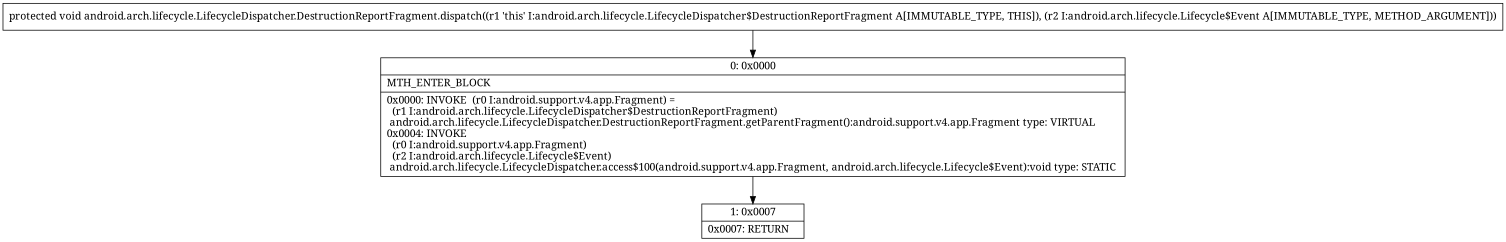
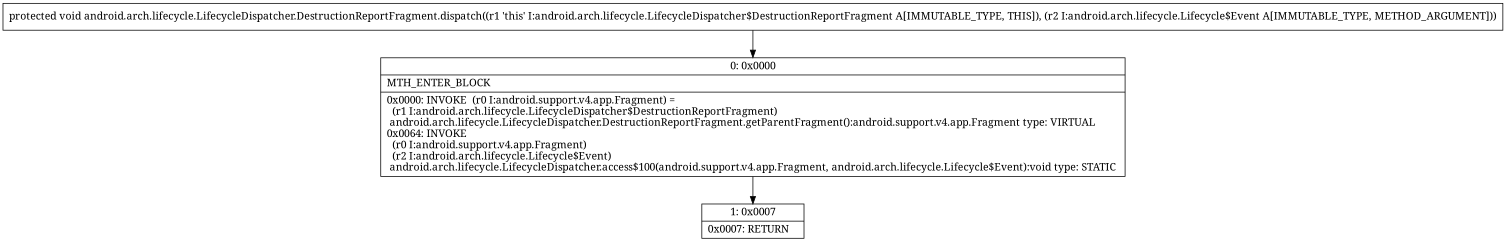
(430, 134) -> (430, 134)
